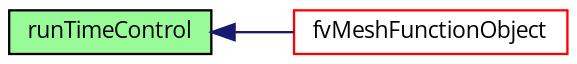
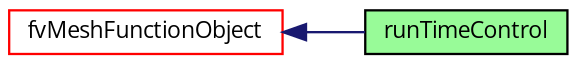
(264, 32) -> (336, 32)
